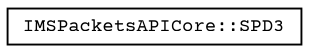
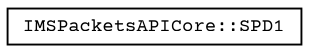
(155, 27) -> (155, 27)
